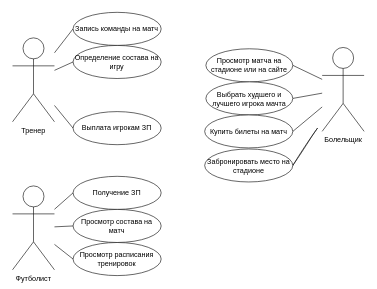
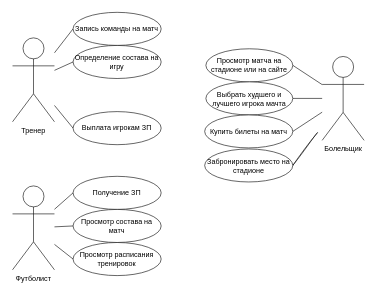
(344, 89) -> (344, 98)
